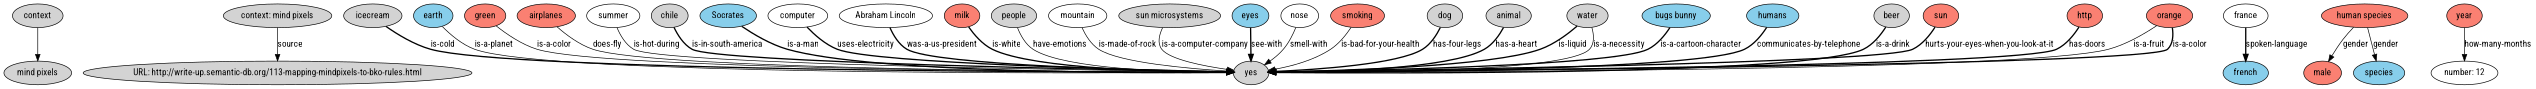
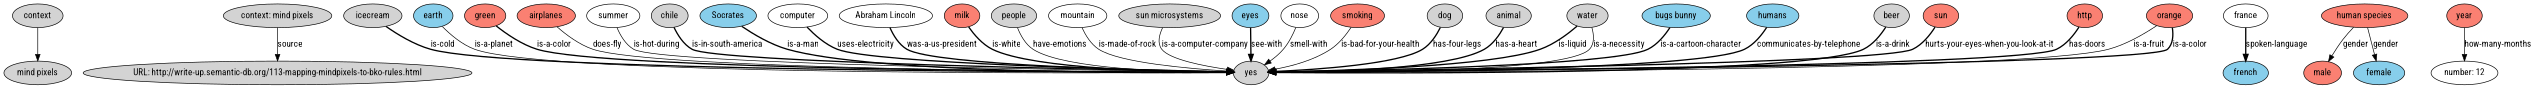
(858, 68) -> (858, 68)
(2379, 73) -> (2379, 73)
